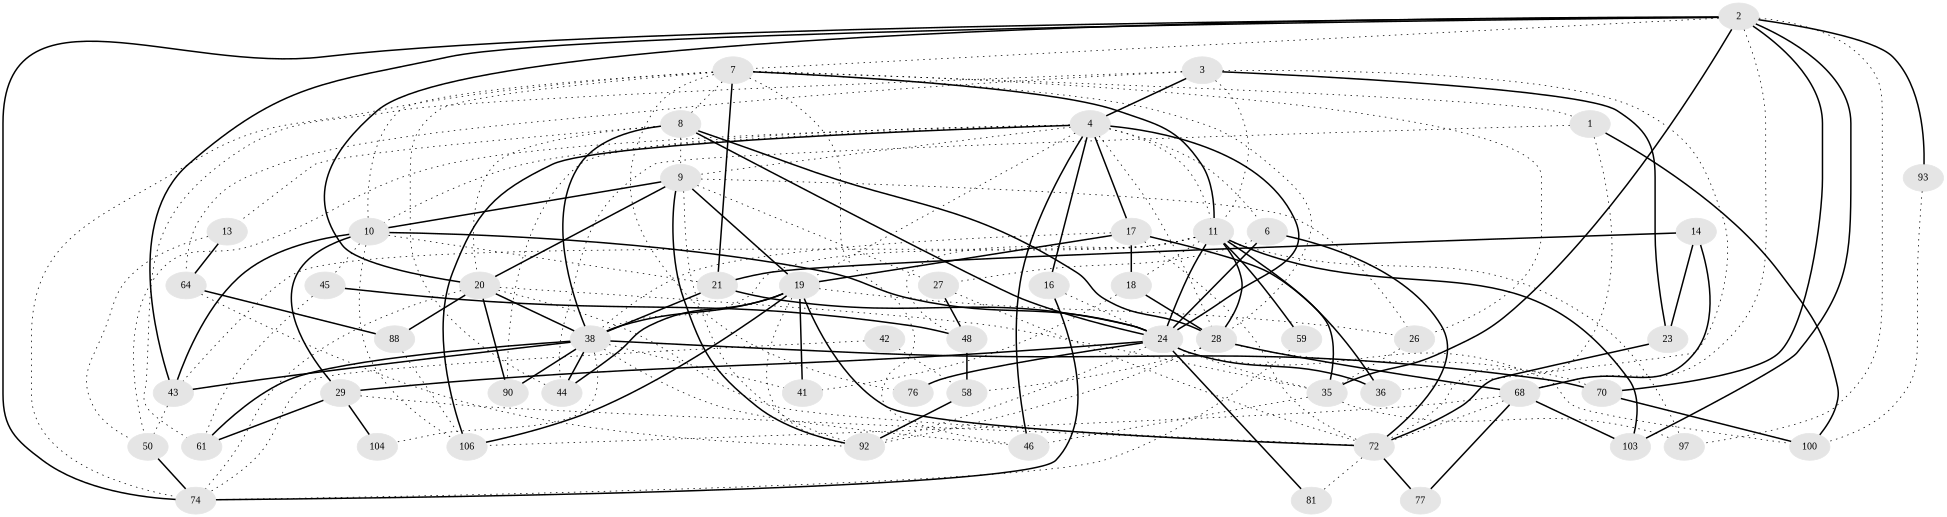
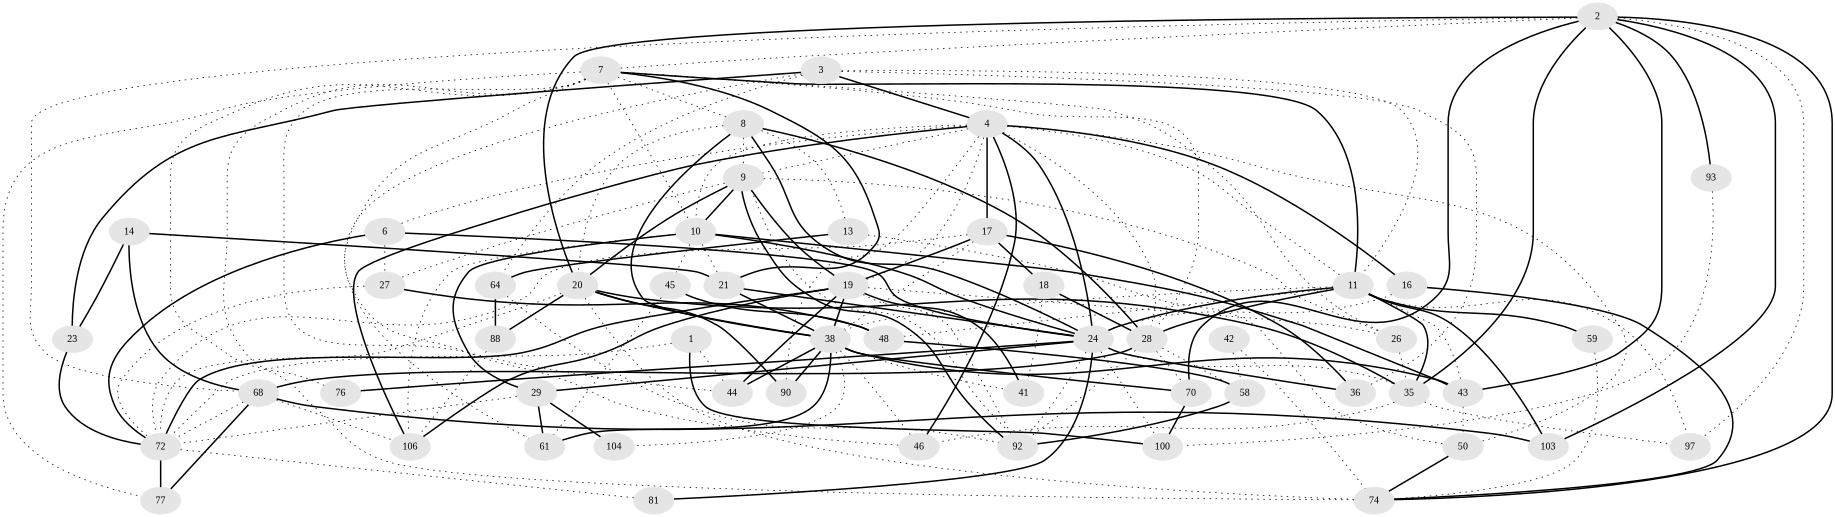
(1143, 86) -> (94, 137)
(1160, 266) -> none
(886, 315) -> (941, 302)
